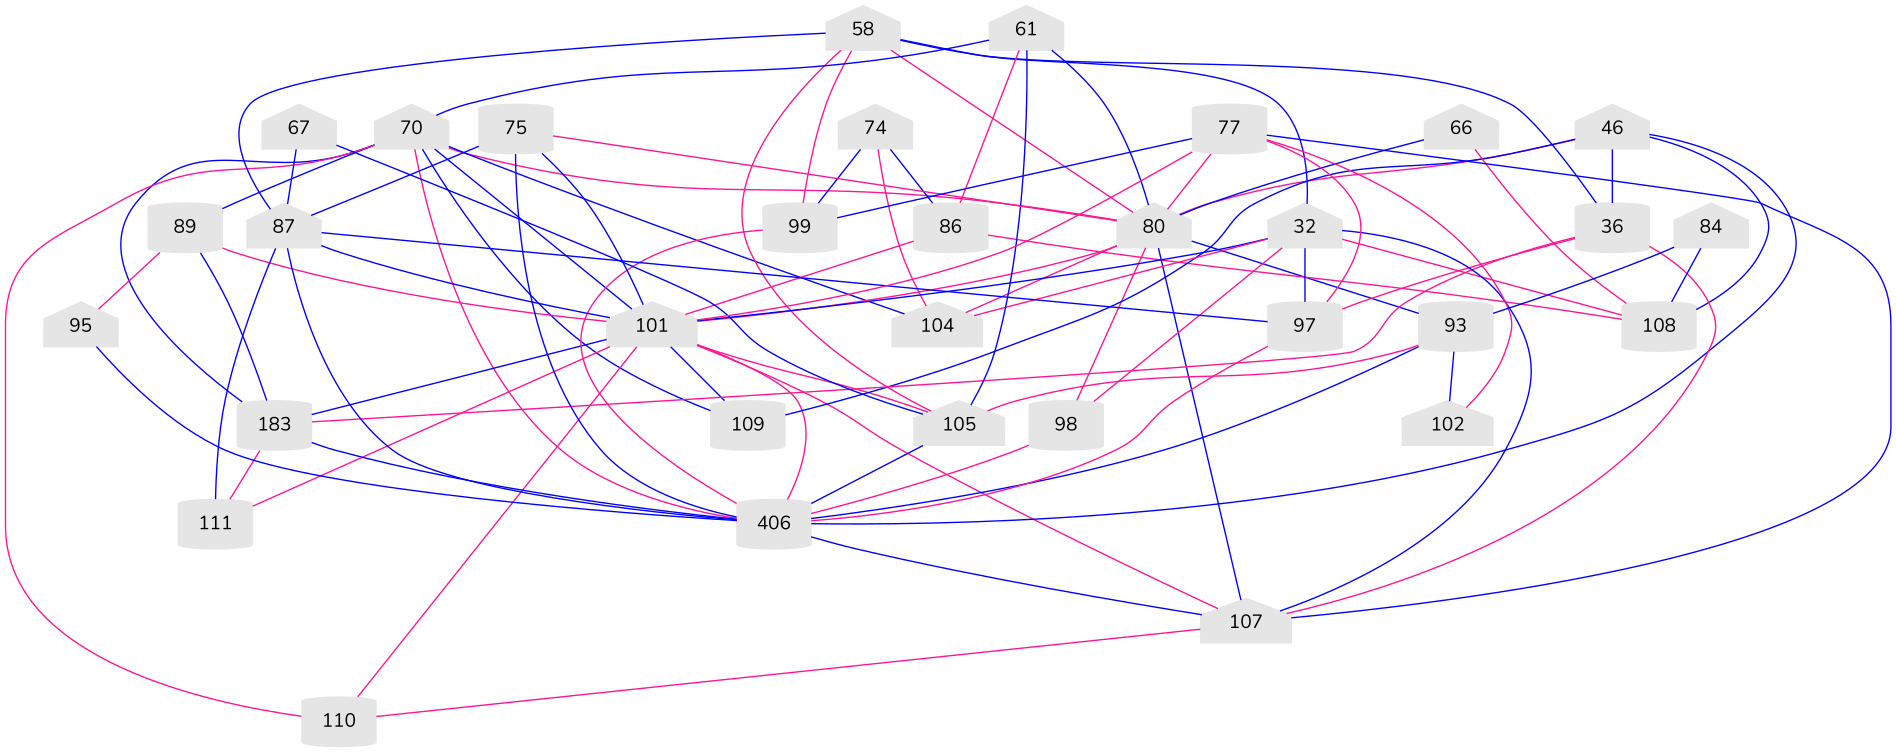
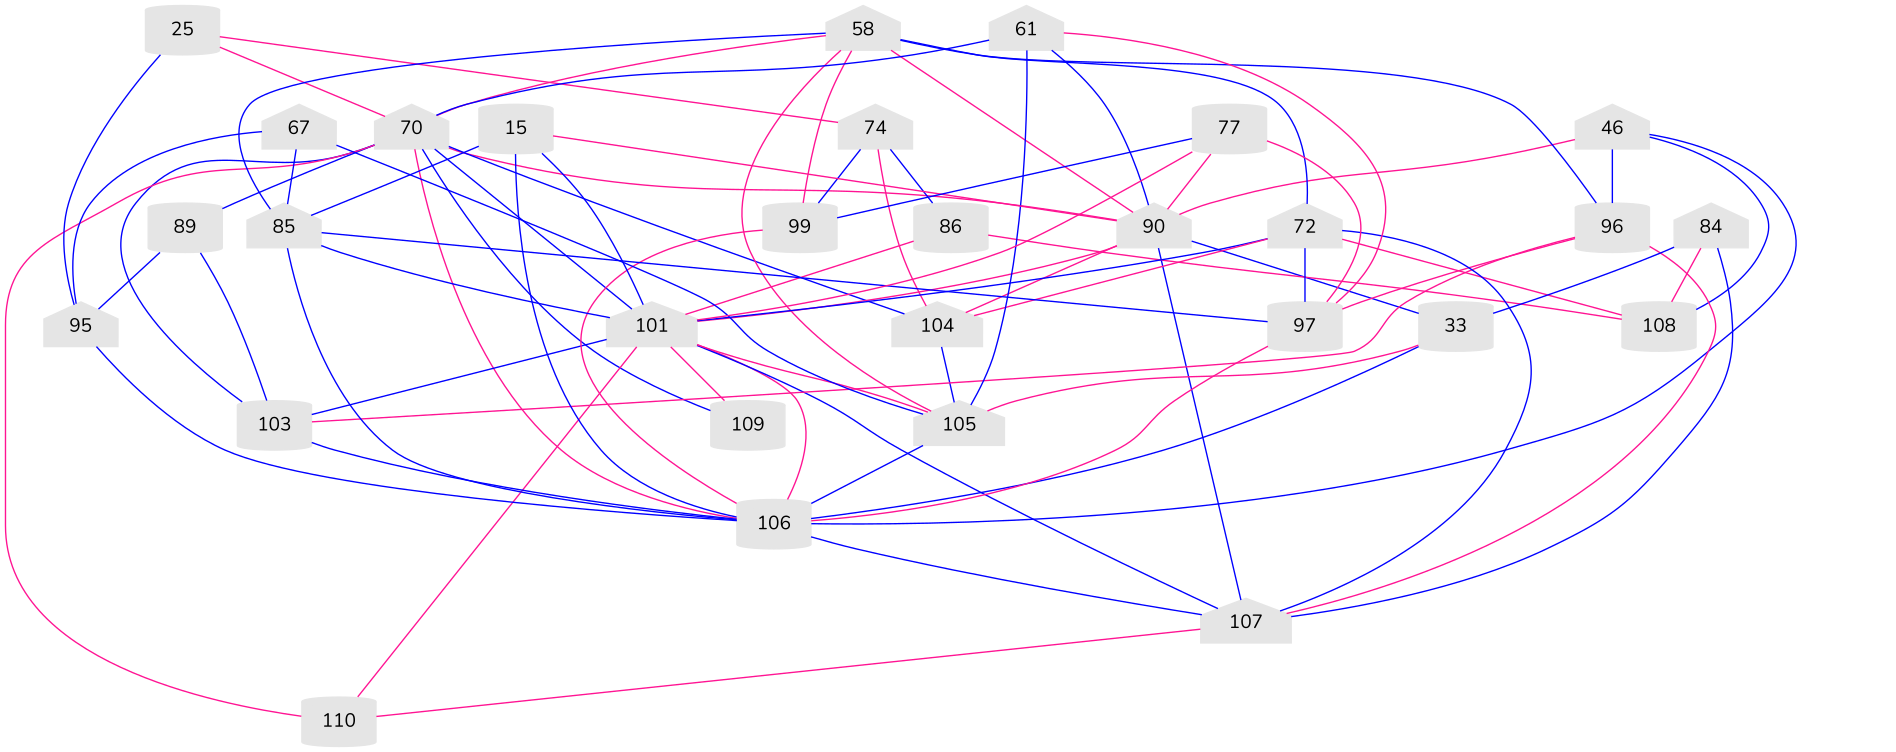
none -> (183, 30)
none -> (629, 66)
(990, 126) -> (1303, 101)
(516, 129) -> (516, 129)
(1461, 129) -> none
none -> (122, 174)
(284, 228) -> (284, 228)
(1154, 228) -> (1154, 228)
(1305, 228) -> (1305, 228)
(1612, 228) -> (1612, 228)
(137, 274) -> (137, 274)
(1683, 282) -> (1683, 282)
(1146, 289) -> none
(413, 295) -> none
(1456, 327) -> (1456, 327)
(1891, 357) -> (1599, 521)
(698, 374) -> (698, 374)
none -> (948, 375)
(274, 425) -> (274, 425)
(1066, 425) -> none
(1448, 425) -> none
(969, 486) -> (956, 479)
(215, 524) -> none
(774, 524) -> (774, 524)
